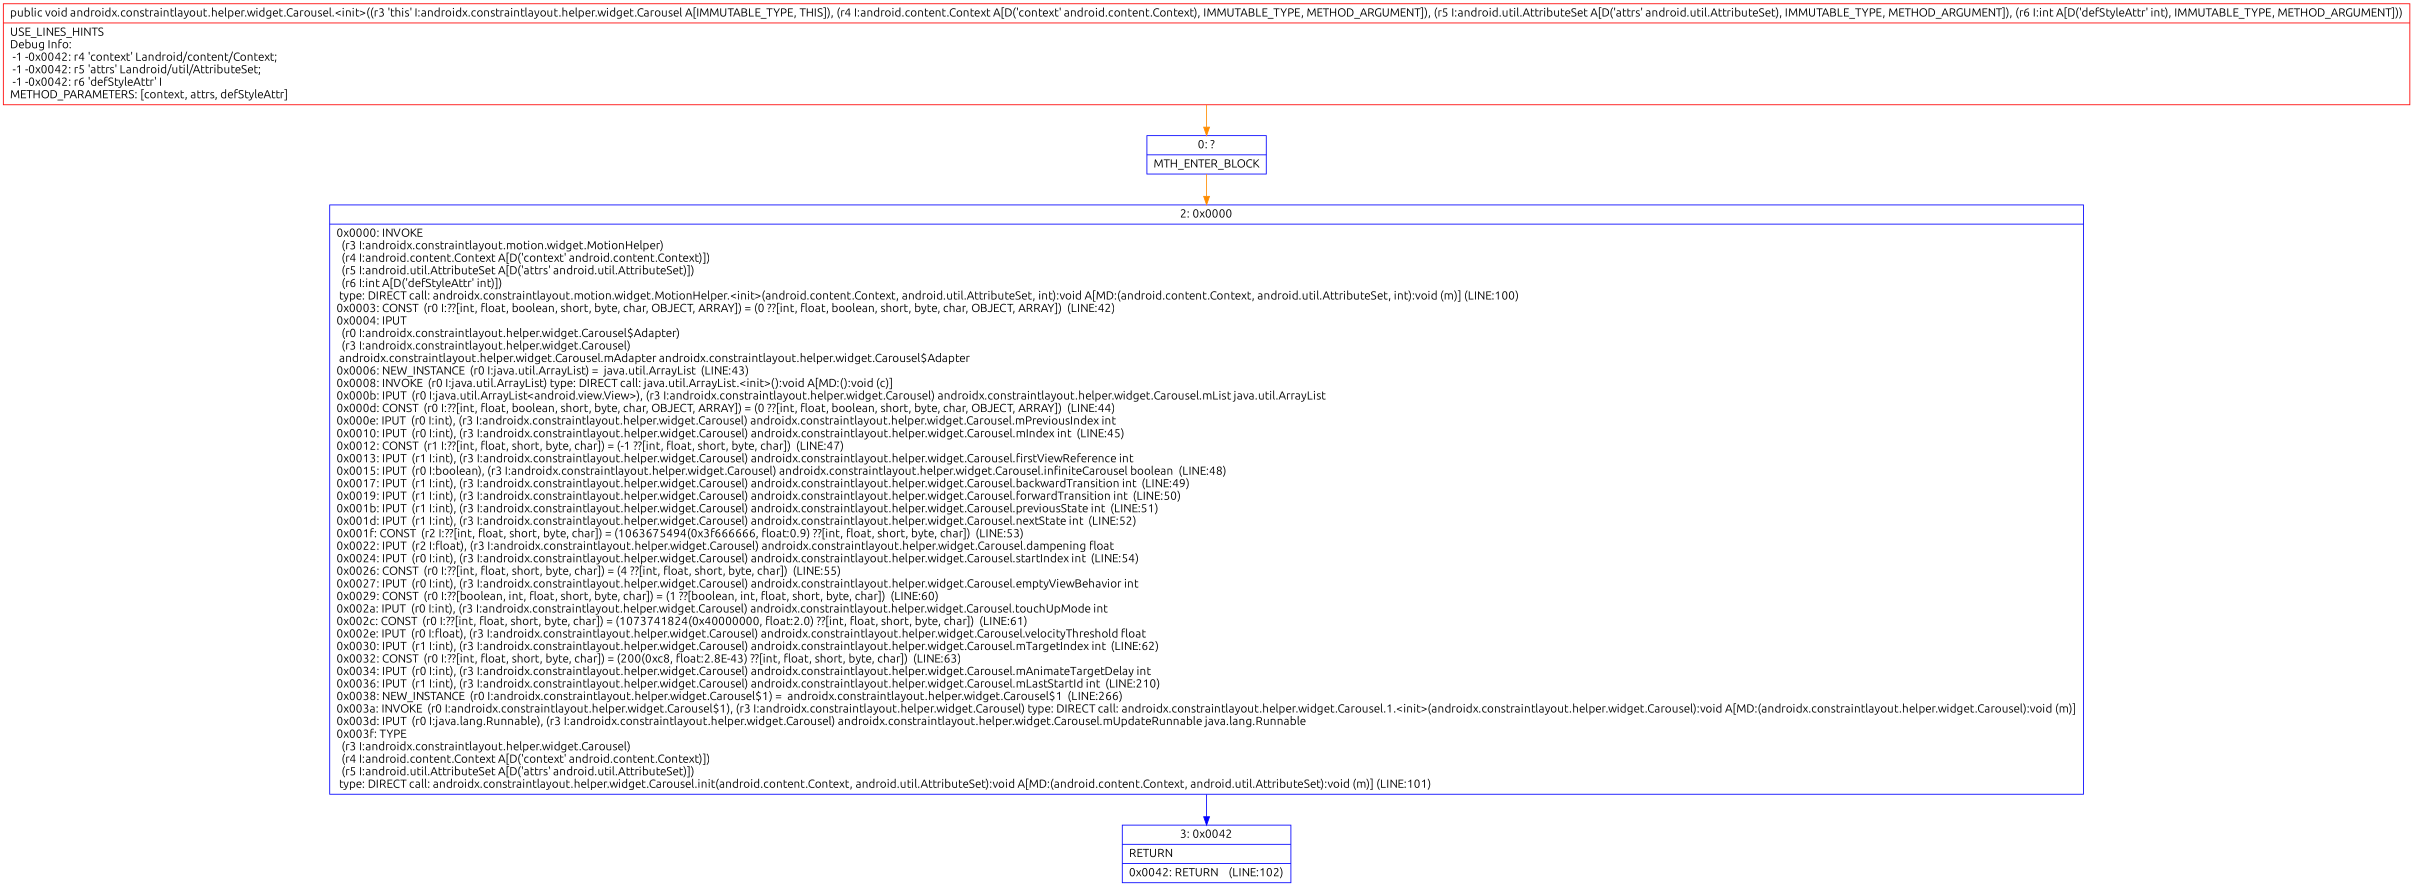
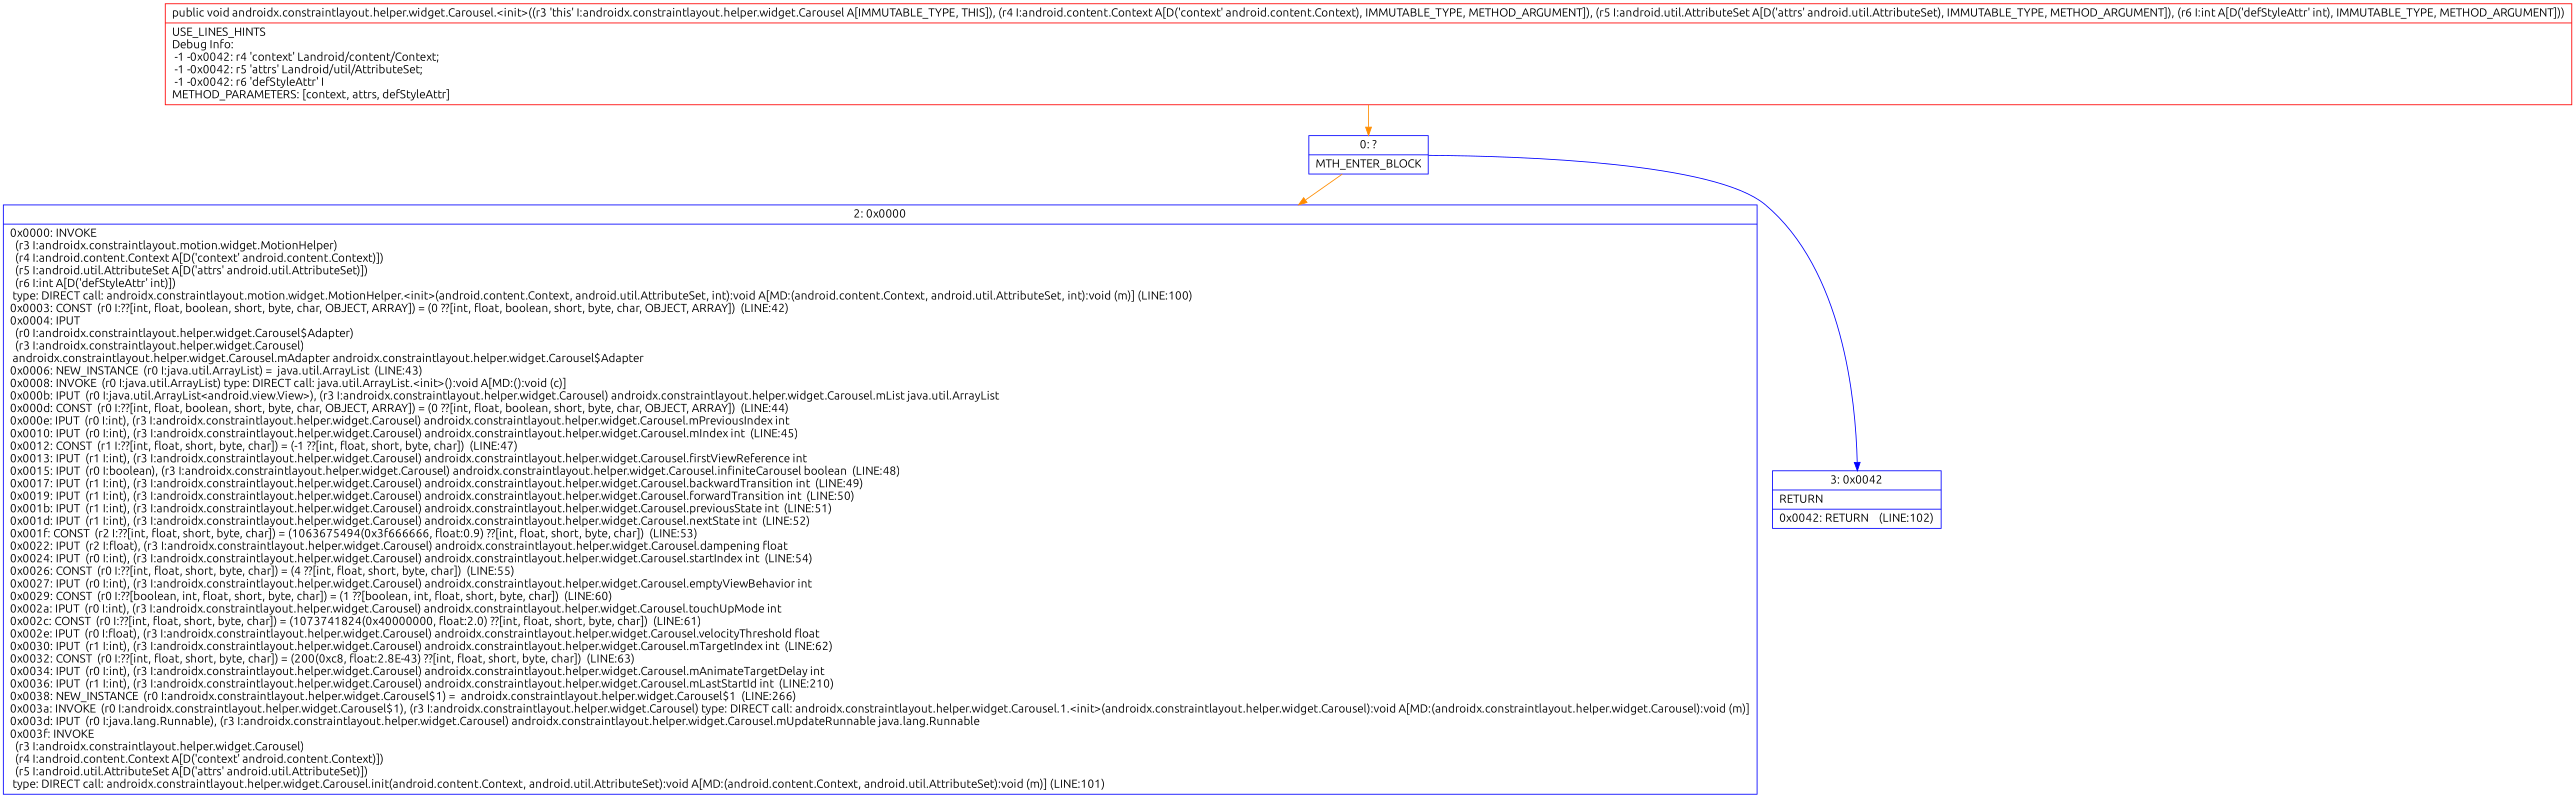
(374, 734) -> (55, 734)
(1207, 806) -> (1738, 190)
